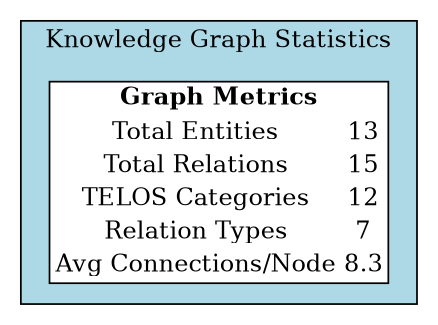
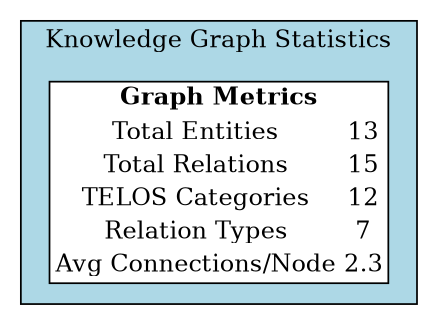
(364, 264) -> (364, 264)
